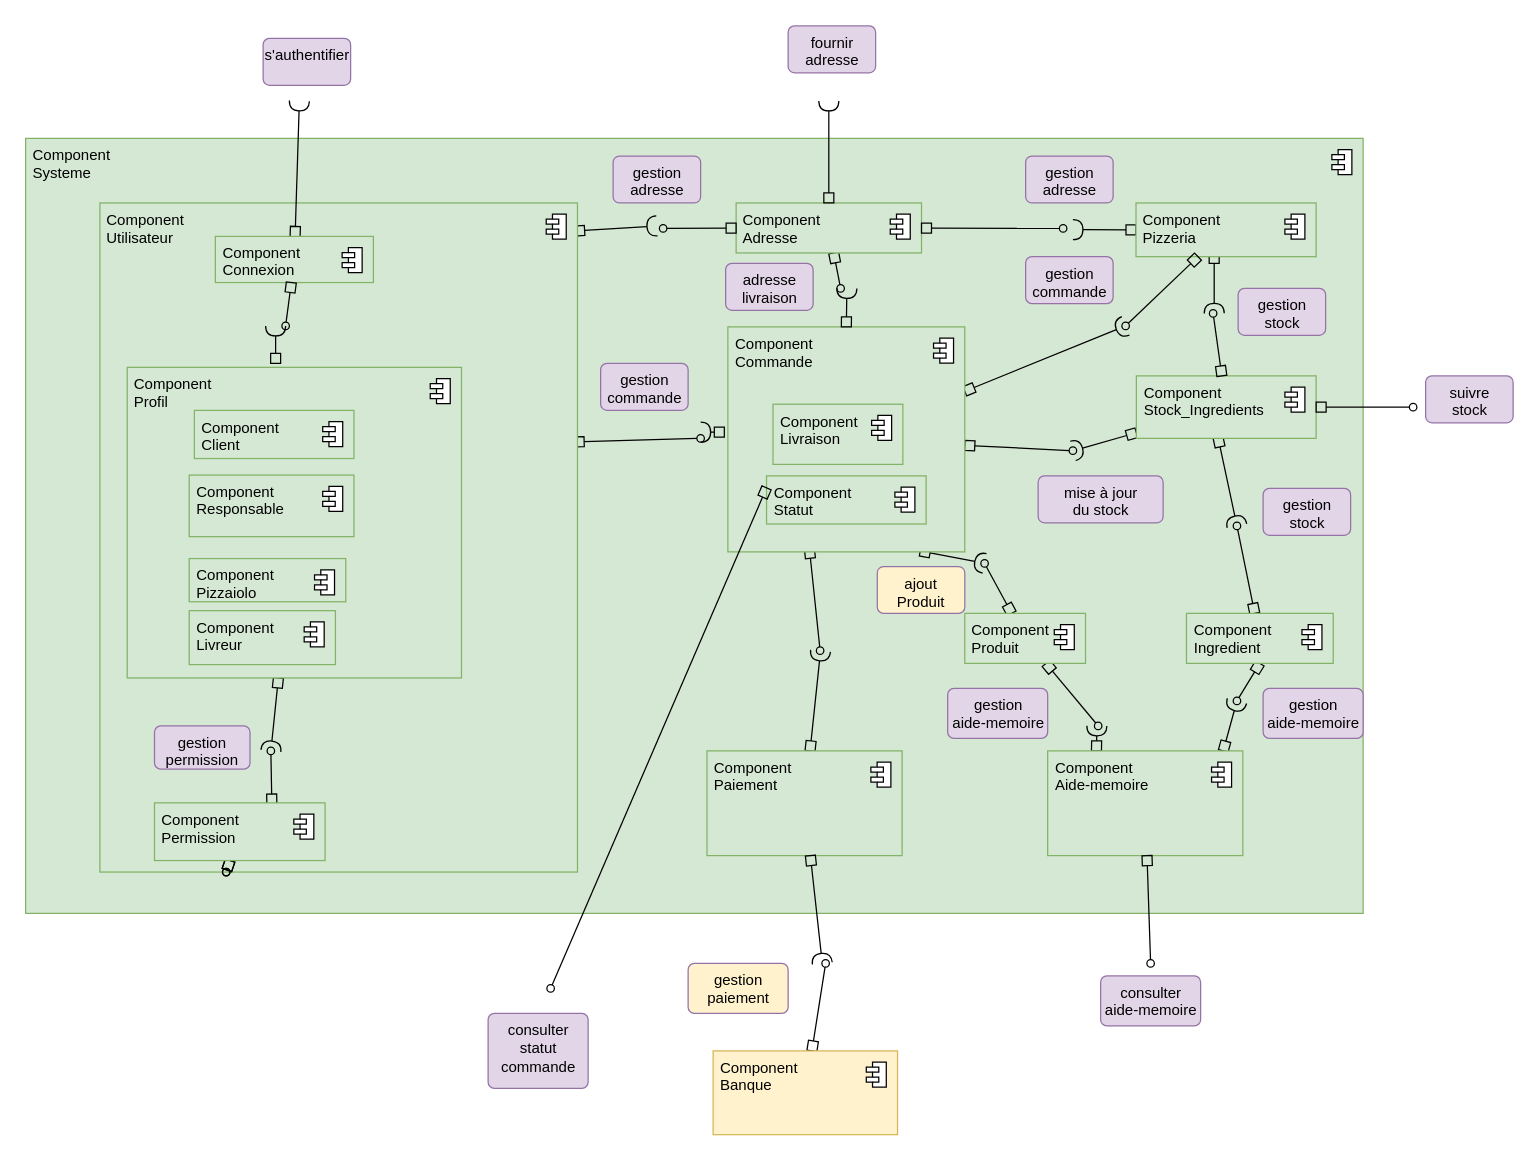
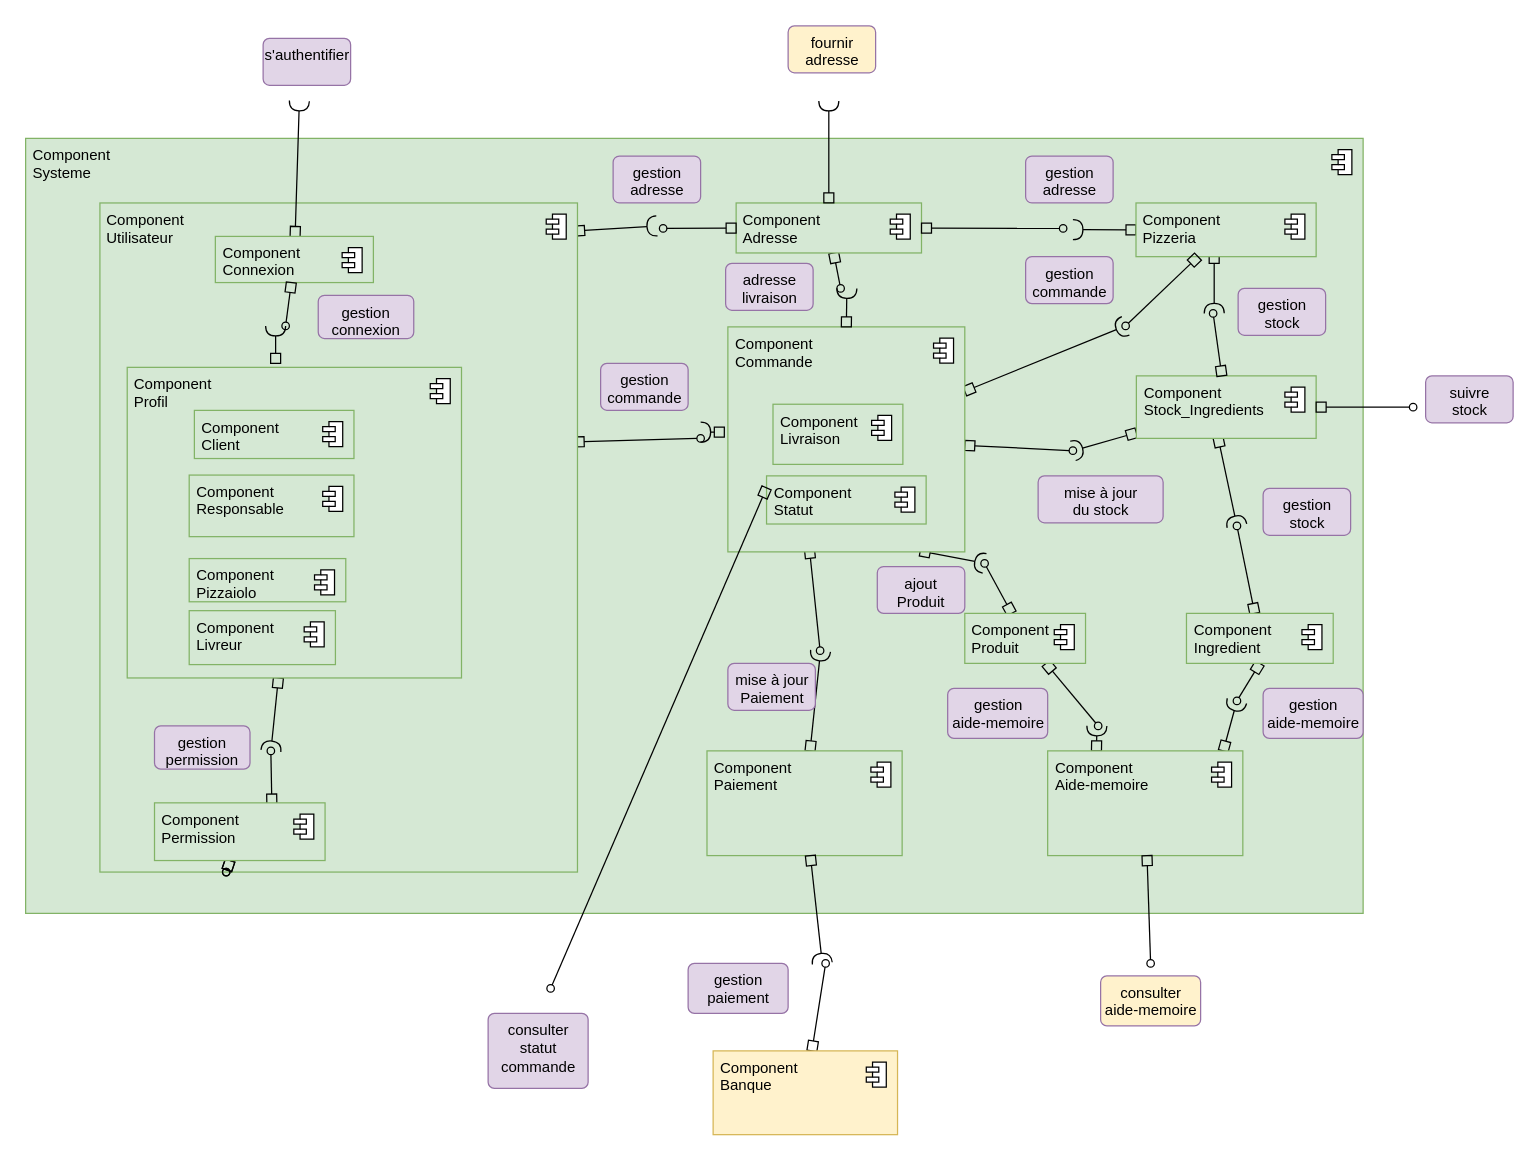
(832, 49) -> (832, 49)
none -> (366, 317)
(921, 590) -> (921, 590)
none -> (772, 687)
(738, 988) -> (738, 988)
(1151, 1001) -> (1151, 1001)
